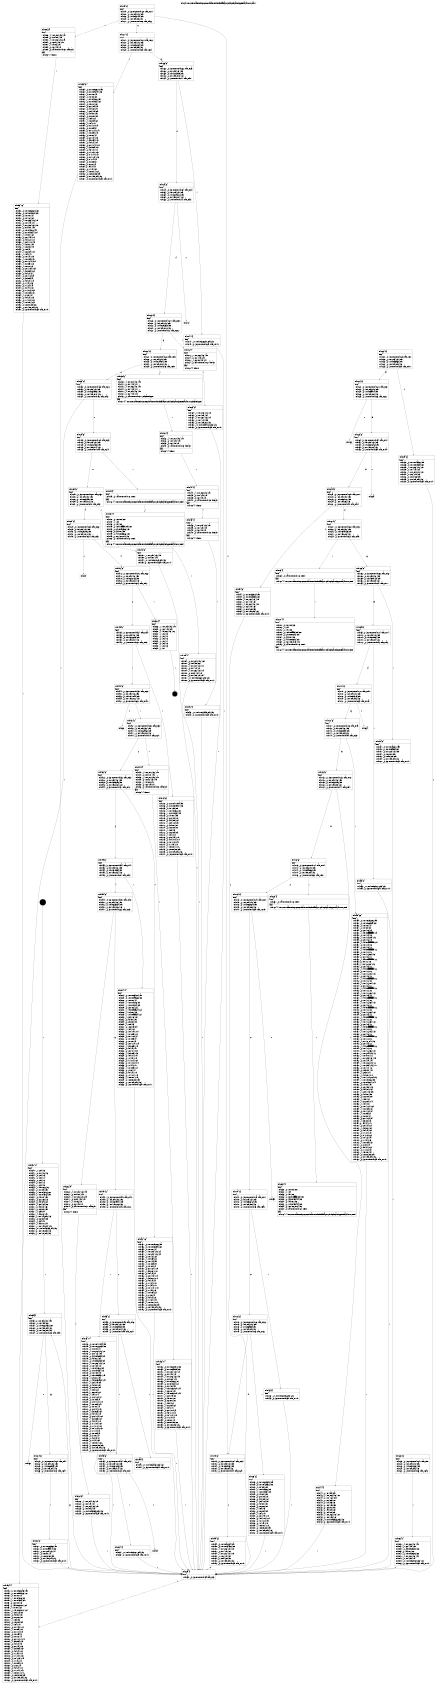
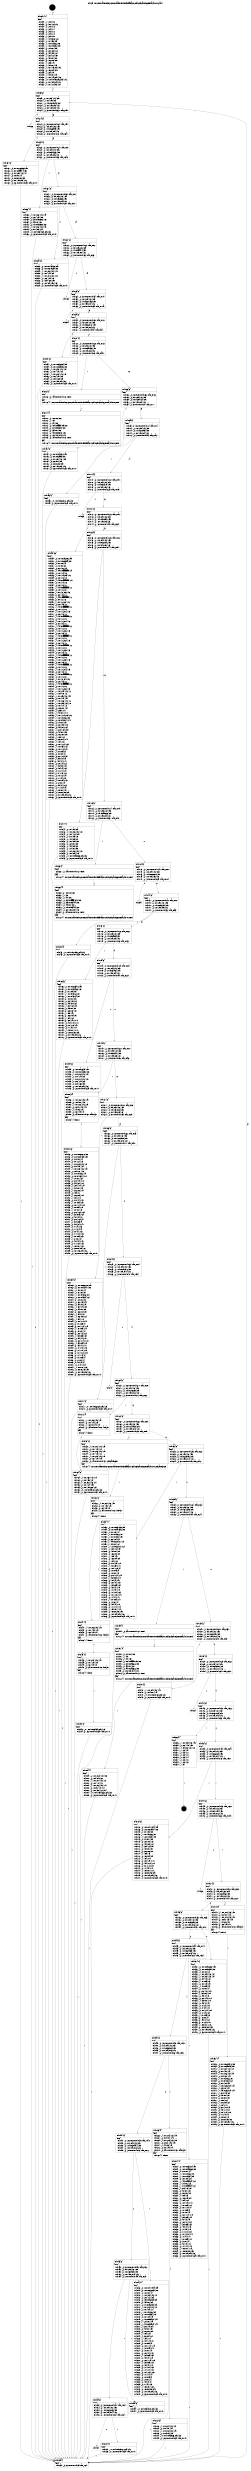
none -> (52, 138)
none -> (56, 173)
(227, 708) -> (114, 1009)
(112, 1603) -> (81, 2031)
